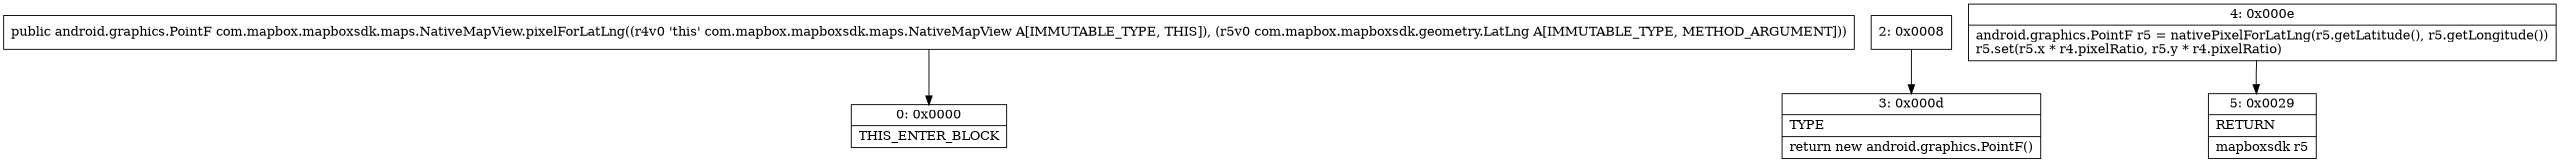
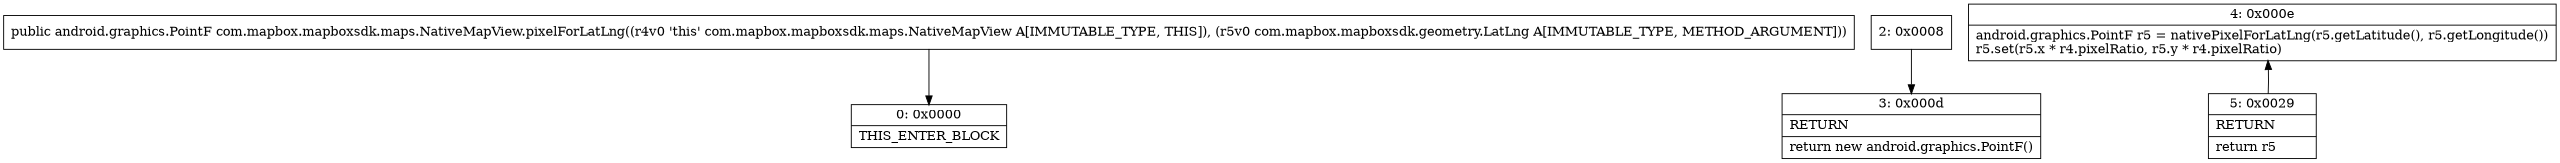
(2256, 72) -> (2268, 82)
(1807, 125) -> (1819, 125)
(2262, 147) -> (2246, 147)
